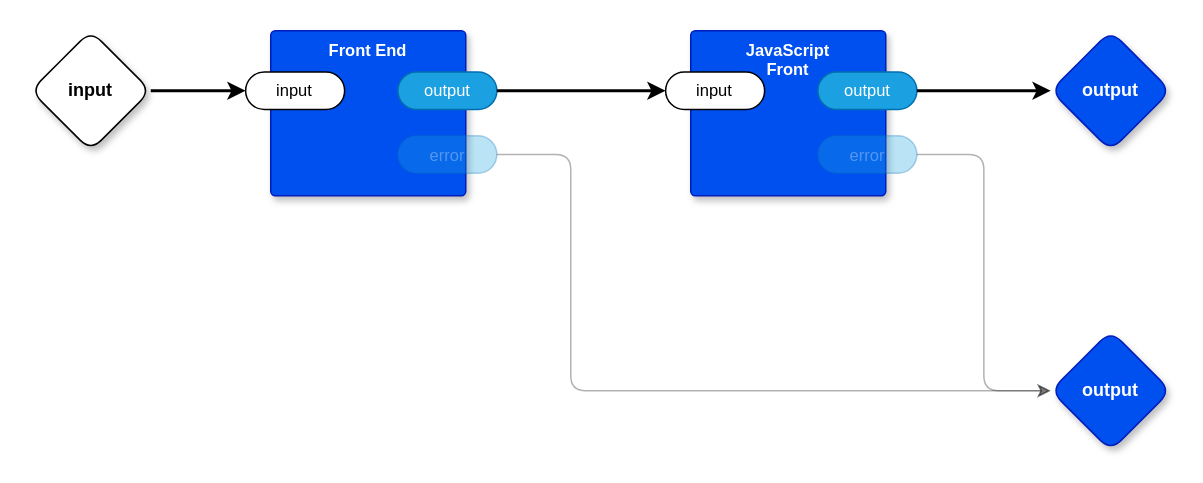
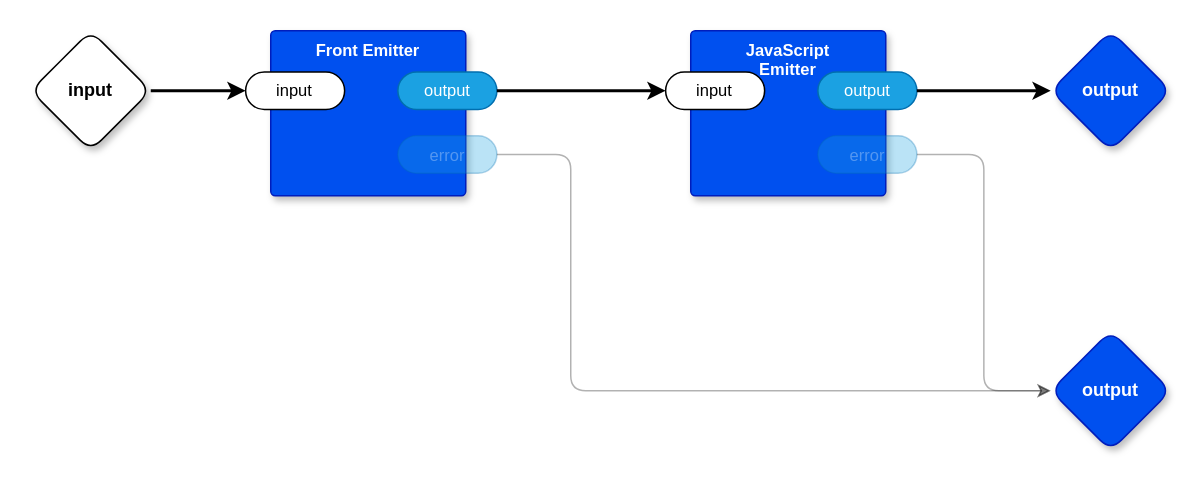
(368, 51) -> (368, 51)
(788, 61) -> (788, 61)
